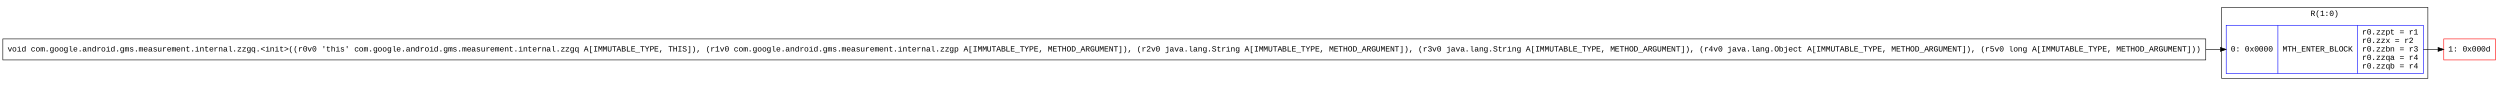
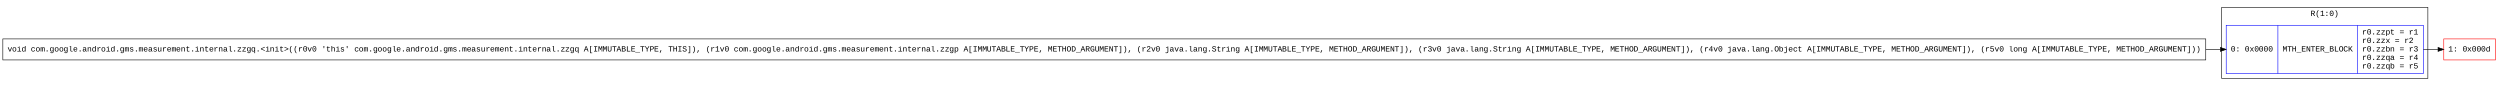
(2390, 66) -> (2390, 66)
